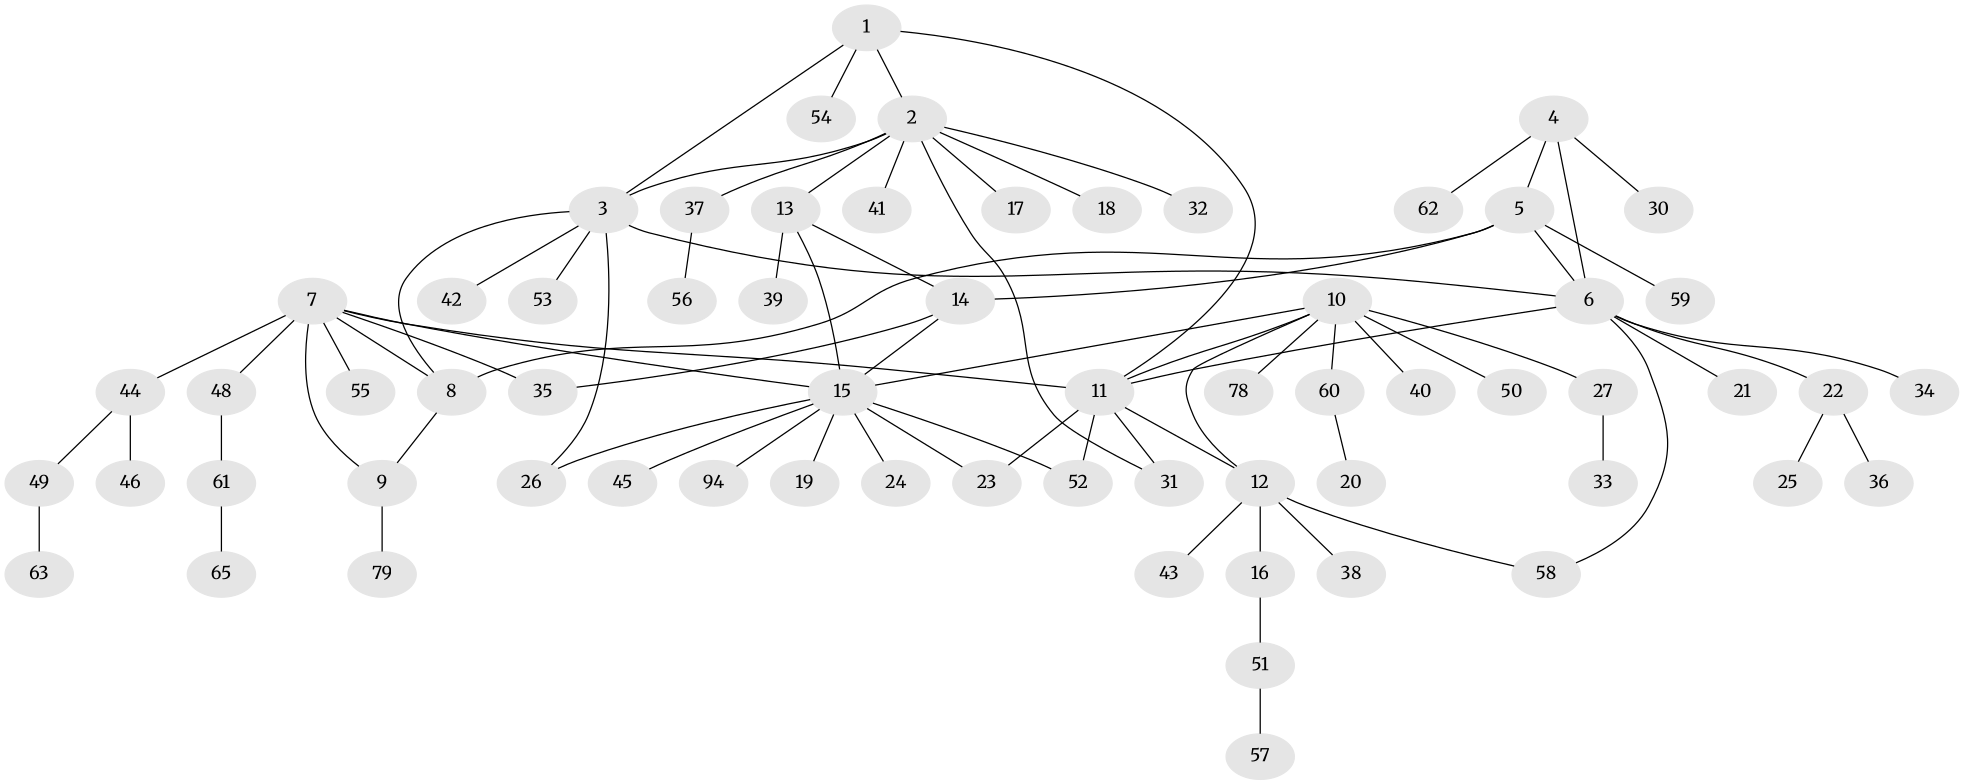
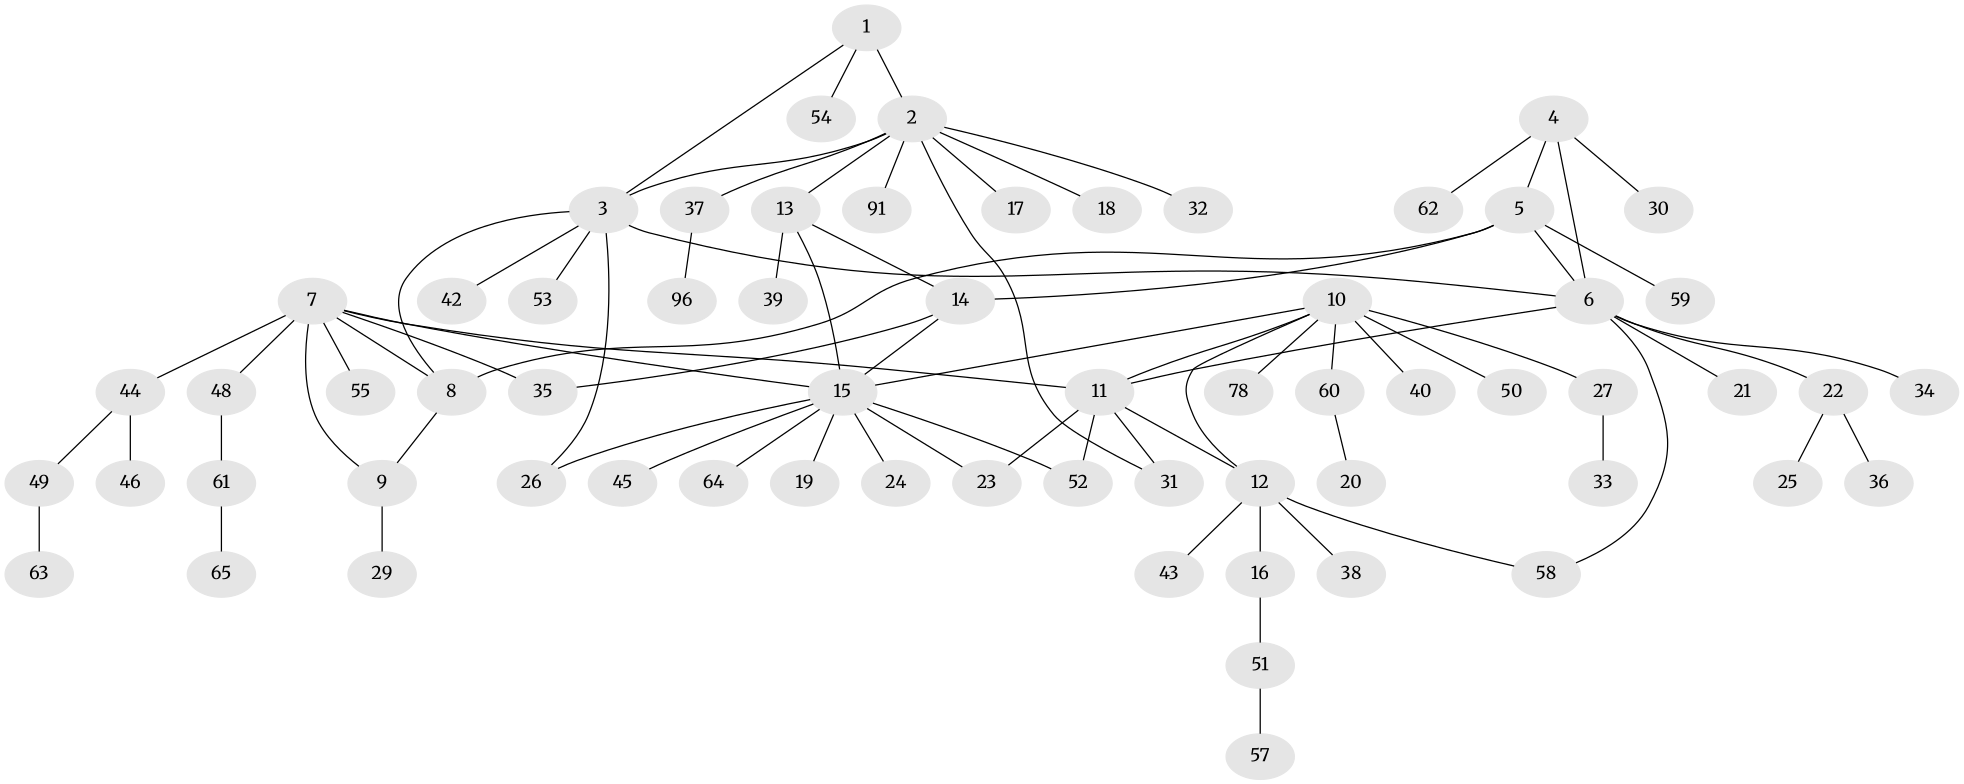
(1195, 136) -> none
(877, 210) -> (877, 210)
(682, 301) -> (682, 301)
(714, 483) -> (714, 483)
(382, 574) -> (382, 574)
